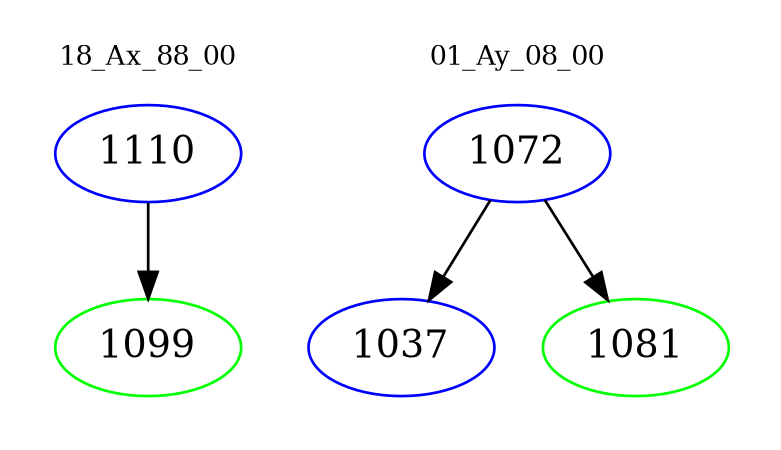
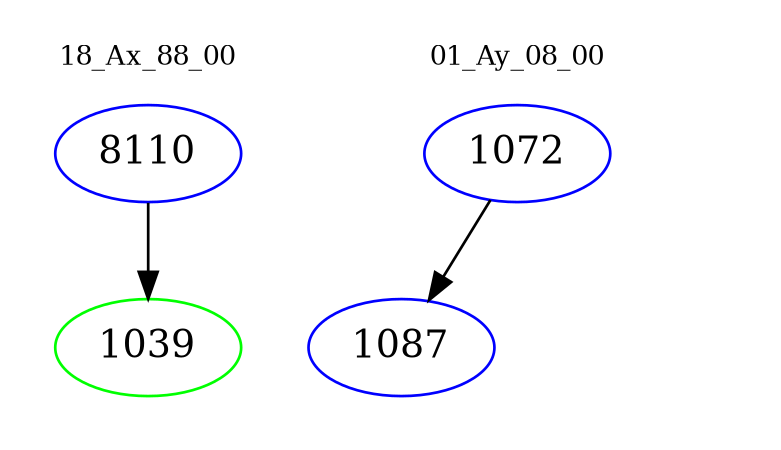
(148, 154) -> (148, 154)
(148, 348) -> (148, 348)
(401, 348) -> (401, 348)
(636, 348) -> none
